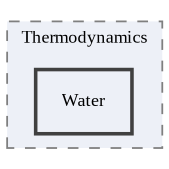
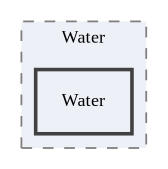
(85, 38) -> (84, 38)
